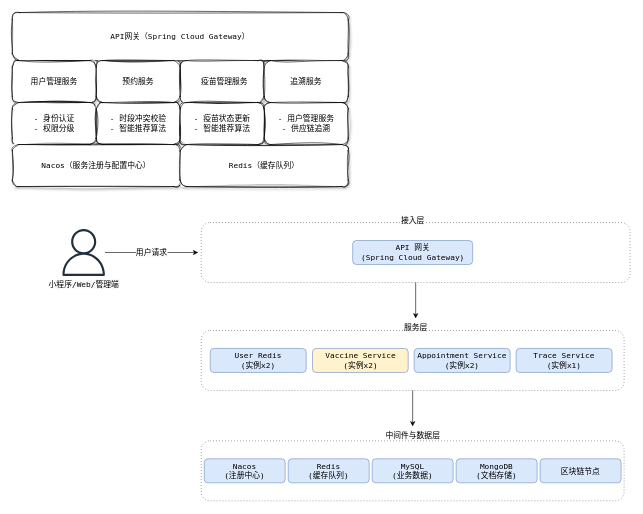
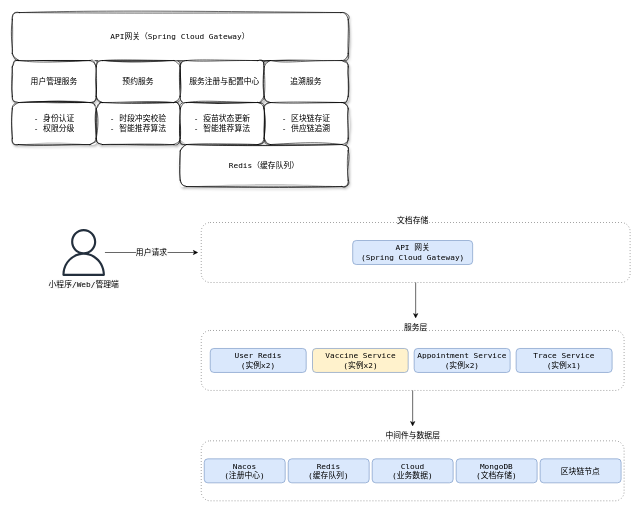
(222, 81) -> (222, 81)
(306, 123) -> (306, 123)
(96, 165) -> none
(413, 220) -> (413, 220)
(413, 471) -> (413, 471)
